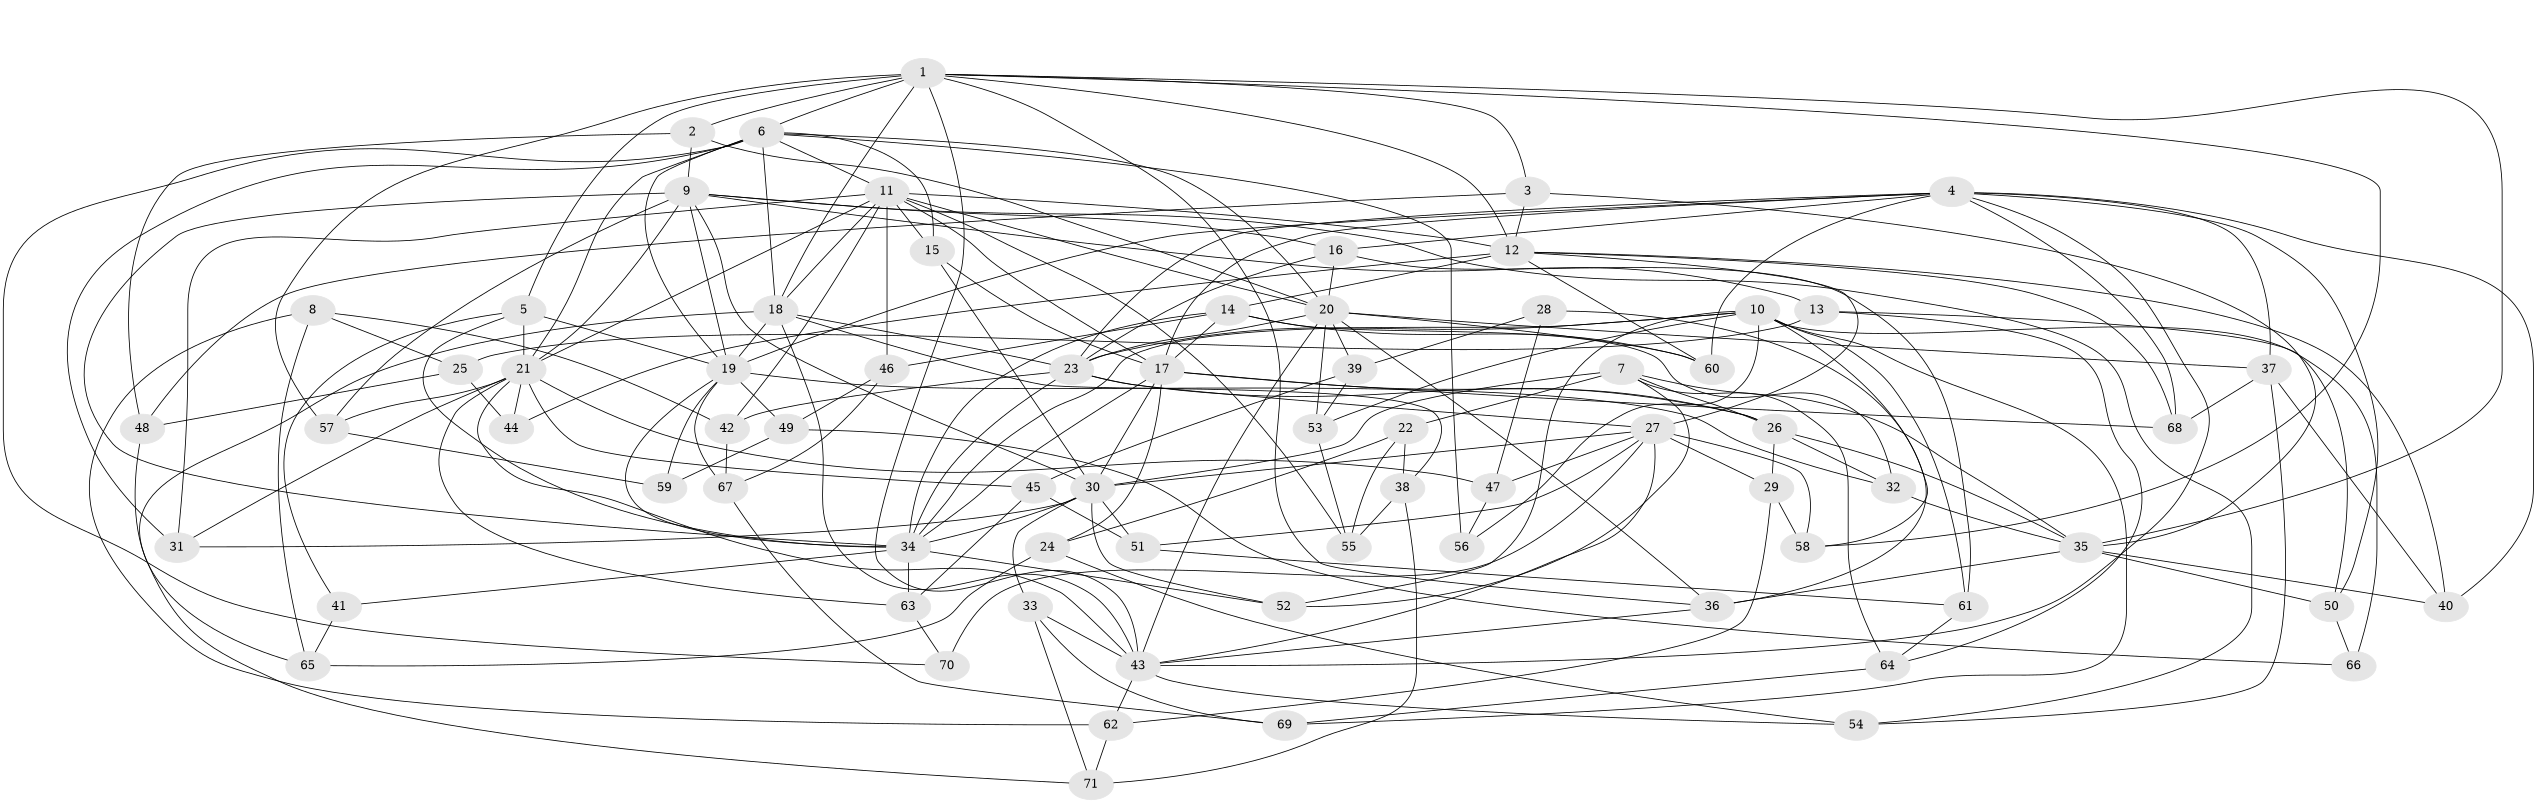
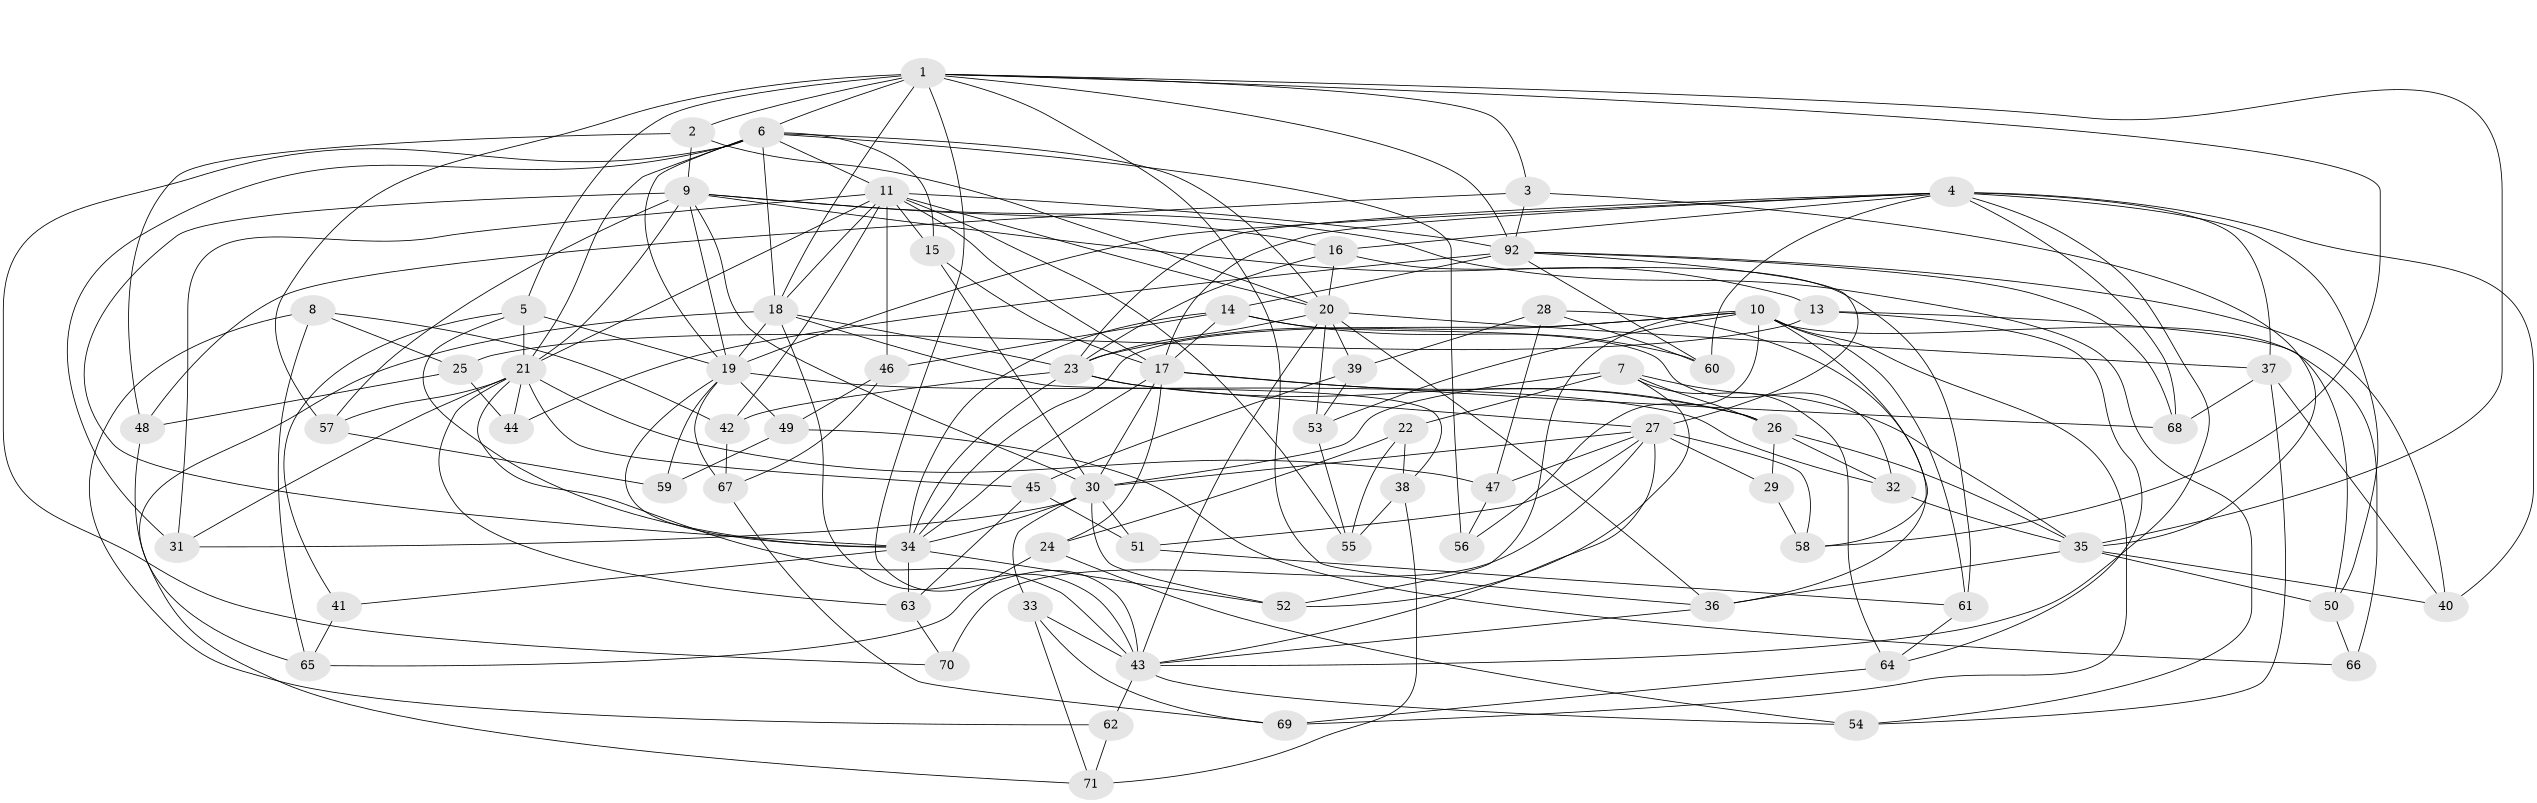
(1512, 251) -> (1512, 251)
(1523, 331) -> (1633, 339)
(1483, 681) -> none
